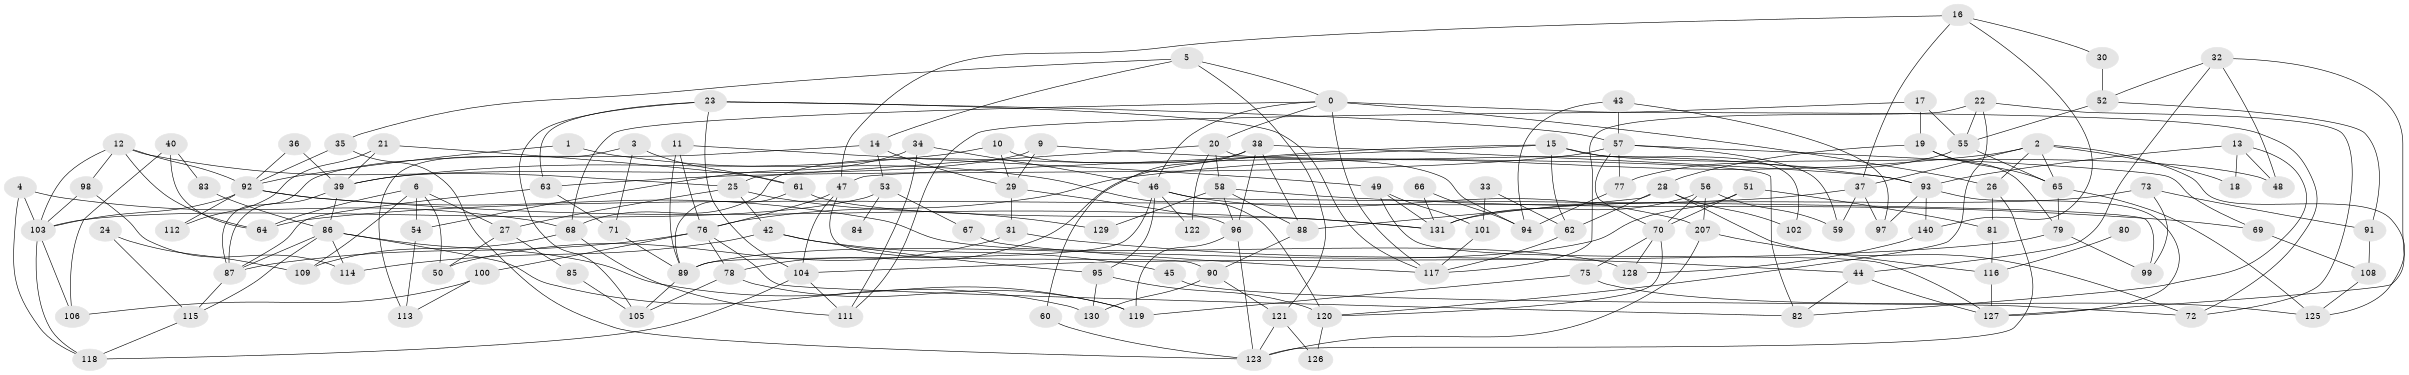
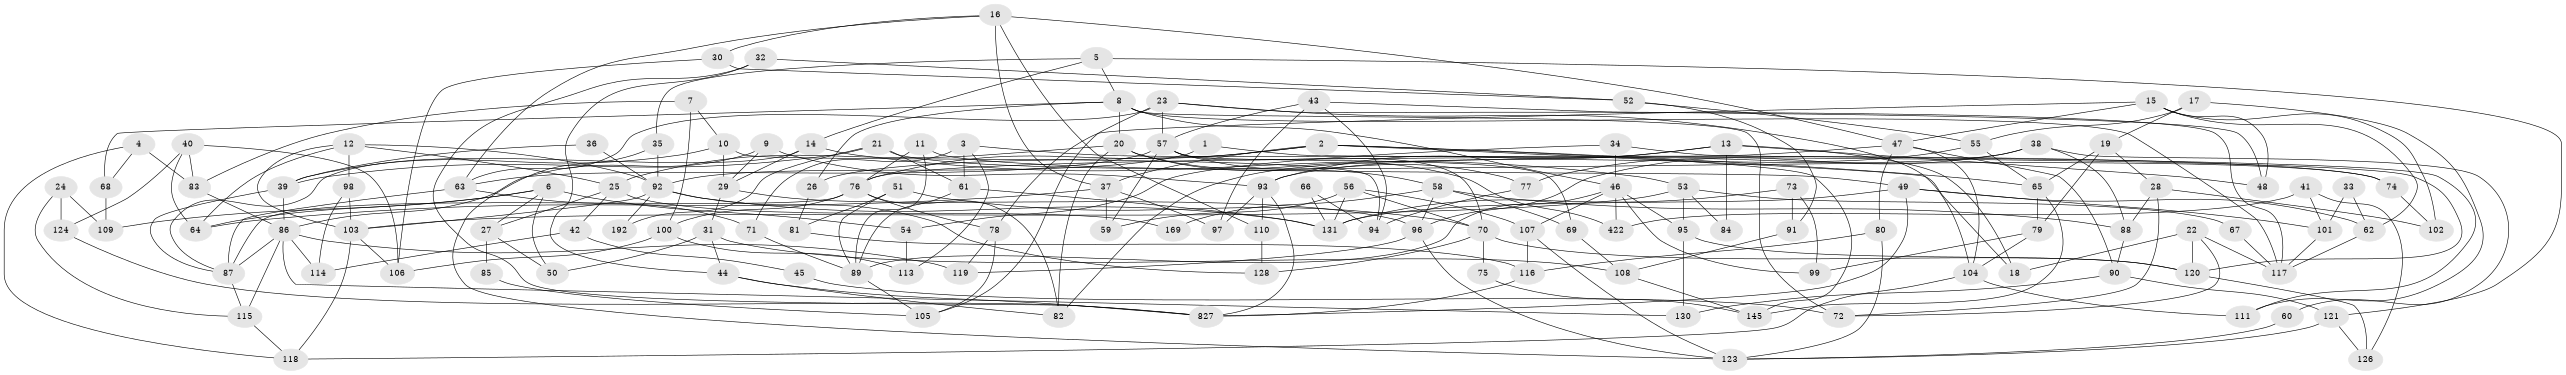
none -> (701, 46)
none -> (481, 79)
none -> (691, 101)
(1331, 101) -> (1119, 101)
(1972, 123) -> (2104, 252)
(2254, 123) -> (1810, 114)
(658, 172) -> (525, 178)
none -> (1881, 179)
none -> (1726, 187)
none -> (2306, 187)
none -> (2392, 187)
(763, 191) -> none
(29, 209) -> (163, 163)
(1607, 214) -> (2139, 200)
none -> (61, 230)
(172, 230) -> (620, 230)
(1101, 230) -> (1173, 230)
(1192, 230) -> (1616, 230)
(1703, 230) -> (1528, 230)
(1926, 230) -> (1262, 230)
(932, 257) -> (1683, 212)
none -> (1052, 263)
(1383, 293) -> none
(699, 295) -> none
(1992, 317) -> (1206, 317)
(2313, 317) -> (1755, 317)
(1713, 346) -> (1849, 335)
